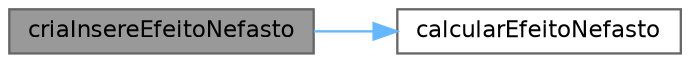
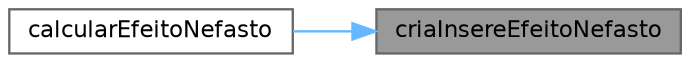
(343, 31) -> (322, 31)
